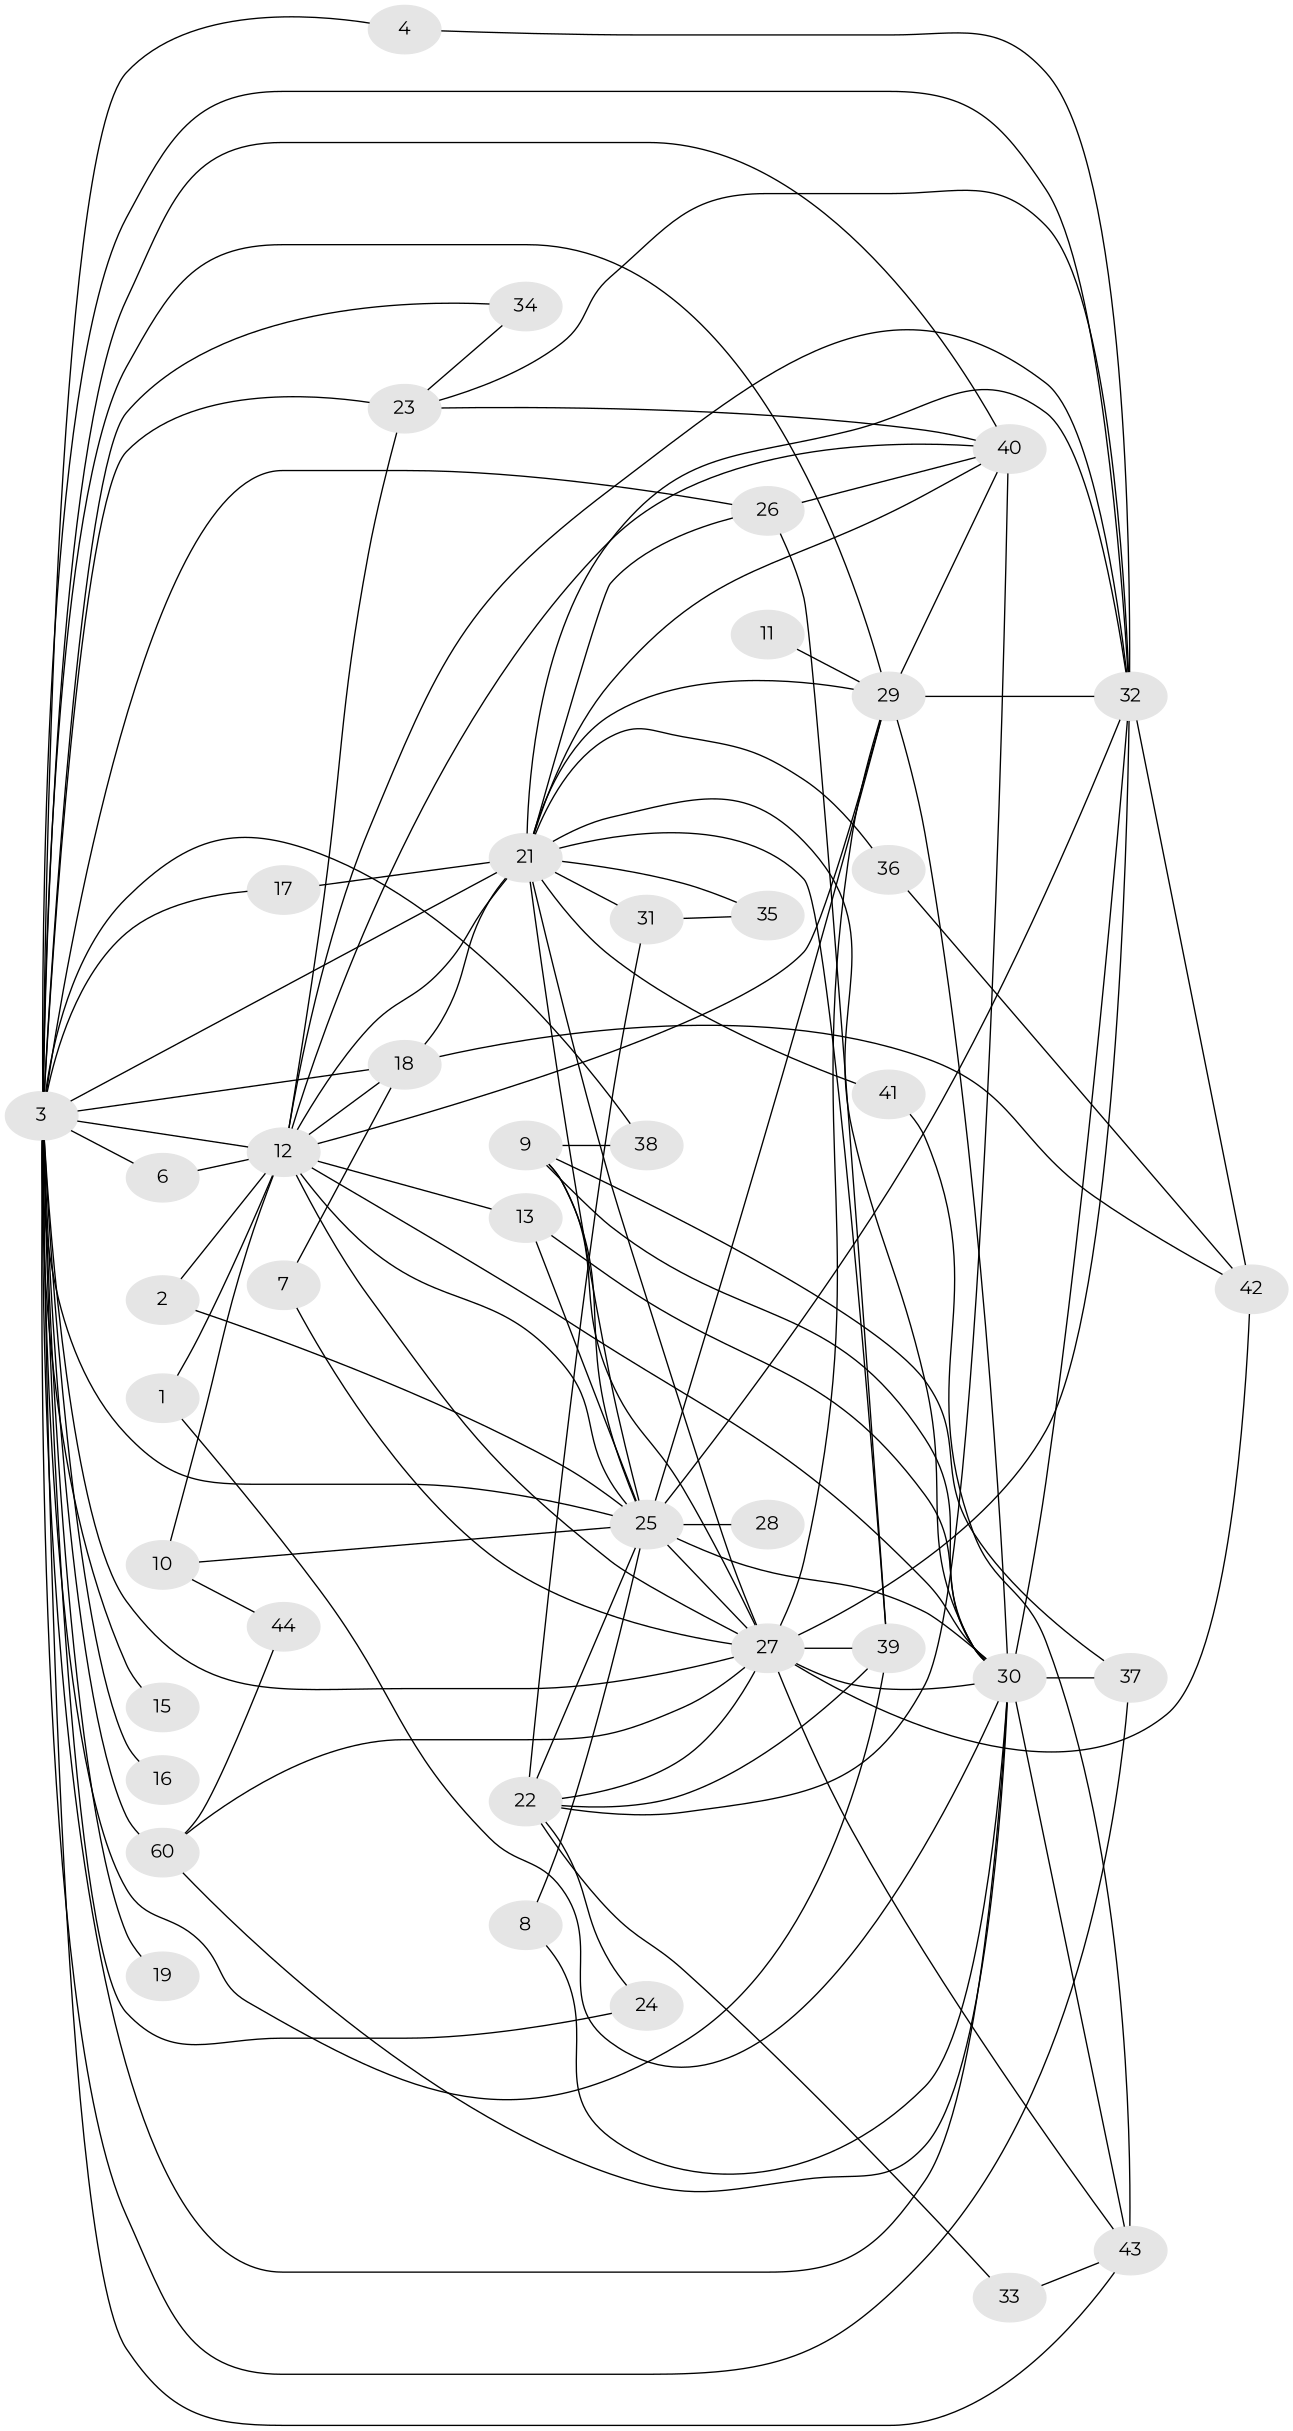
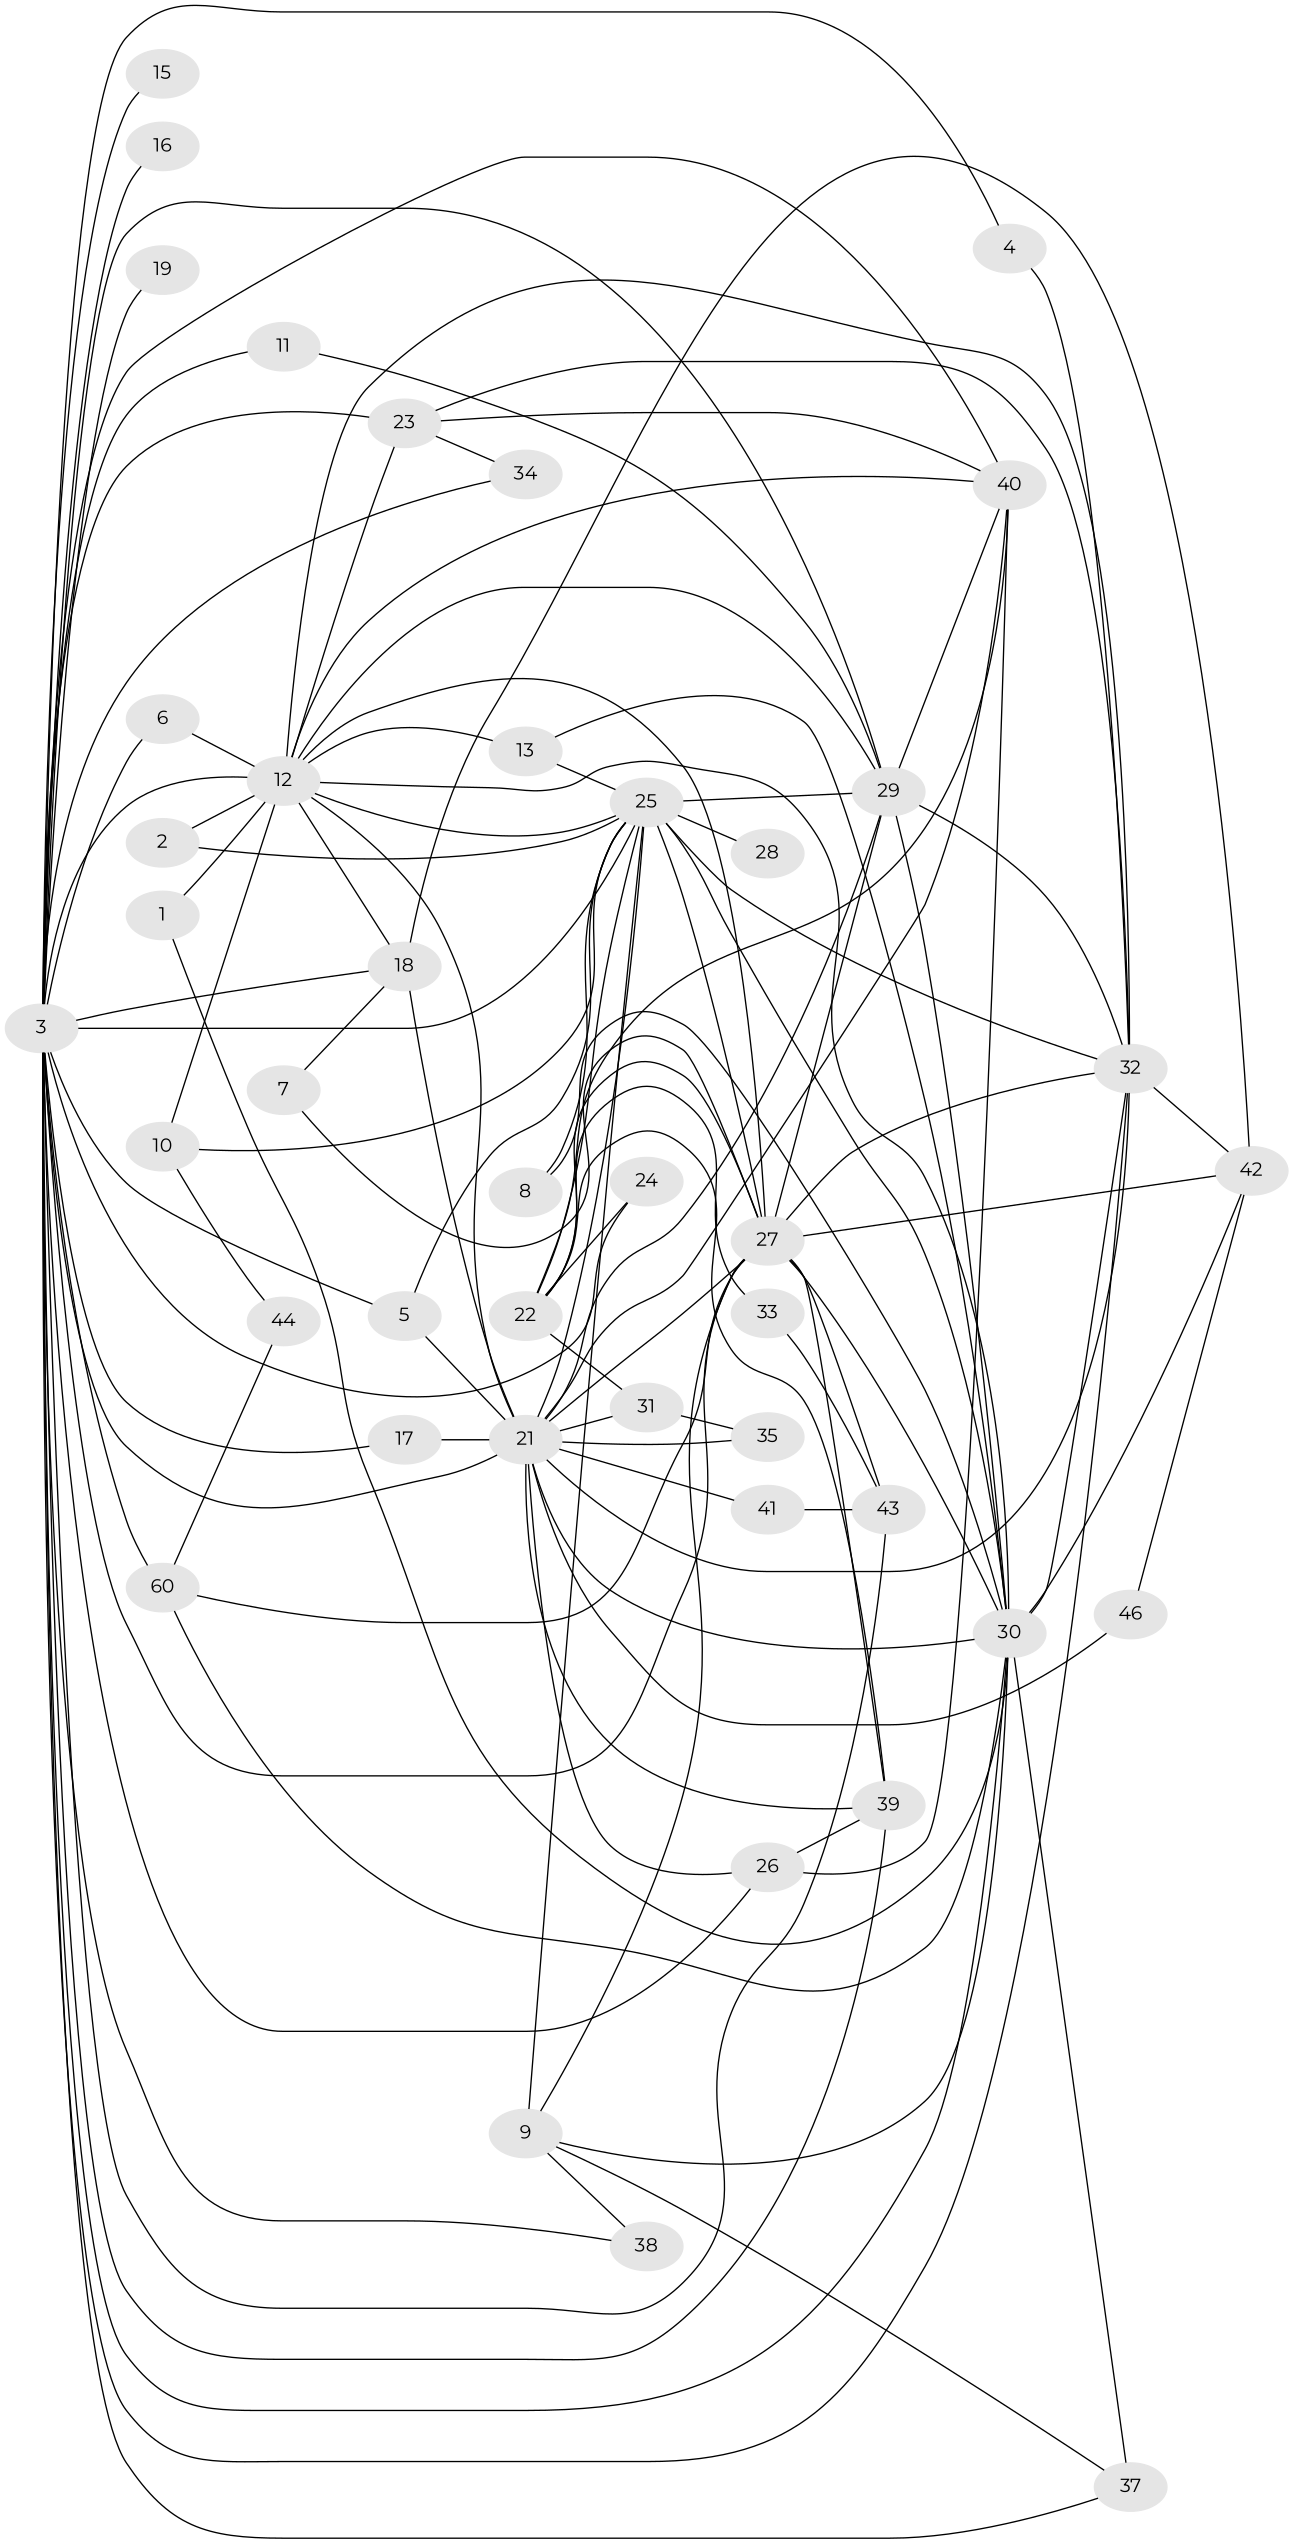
none -> (100, 473)
(889, 870) -> (1131, 1615)
none -> (405, 1316)
(1070, 1964) -> (1146, 1409)
